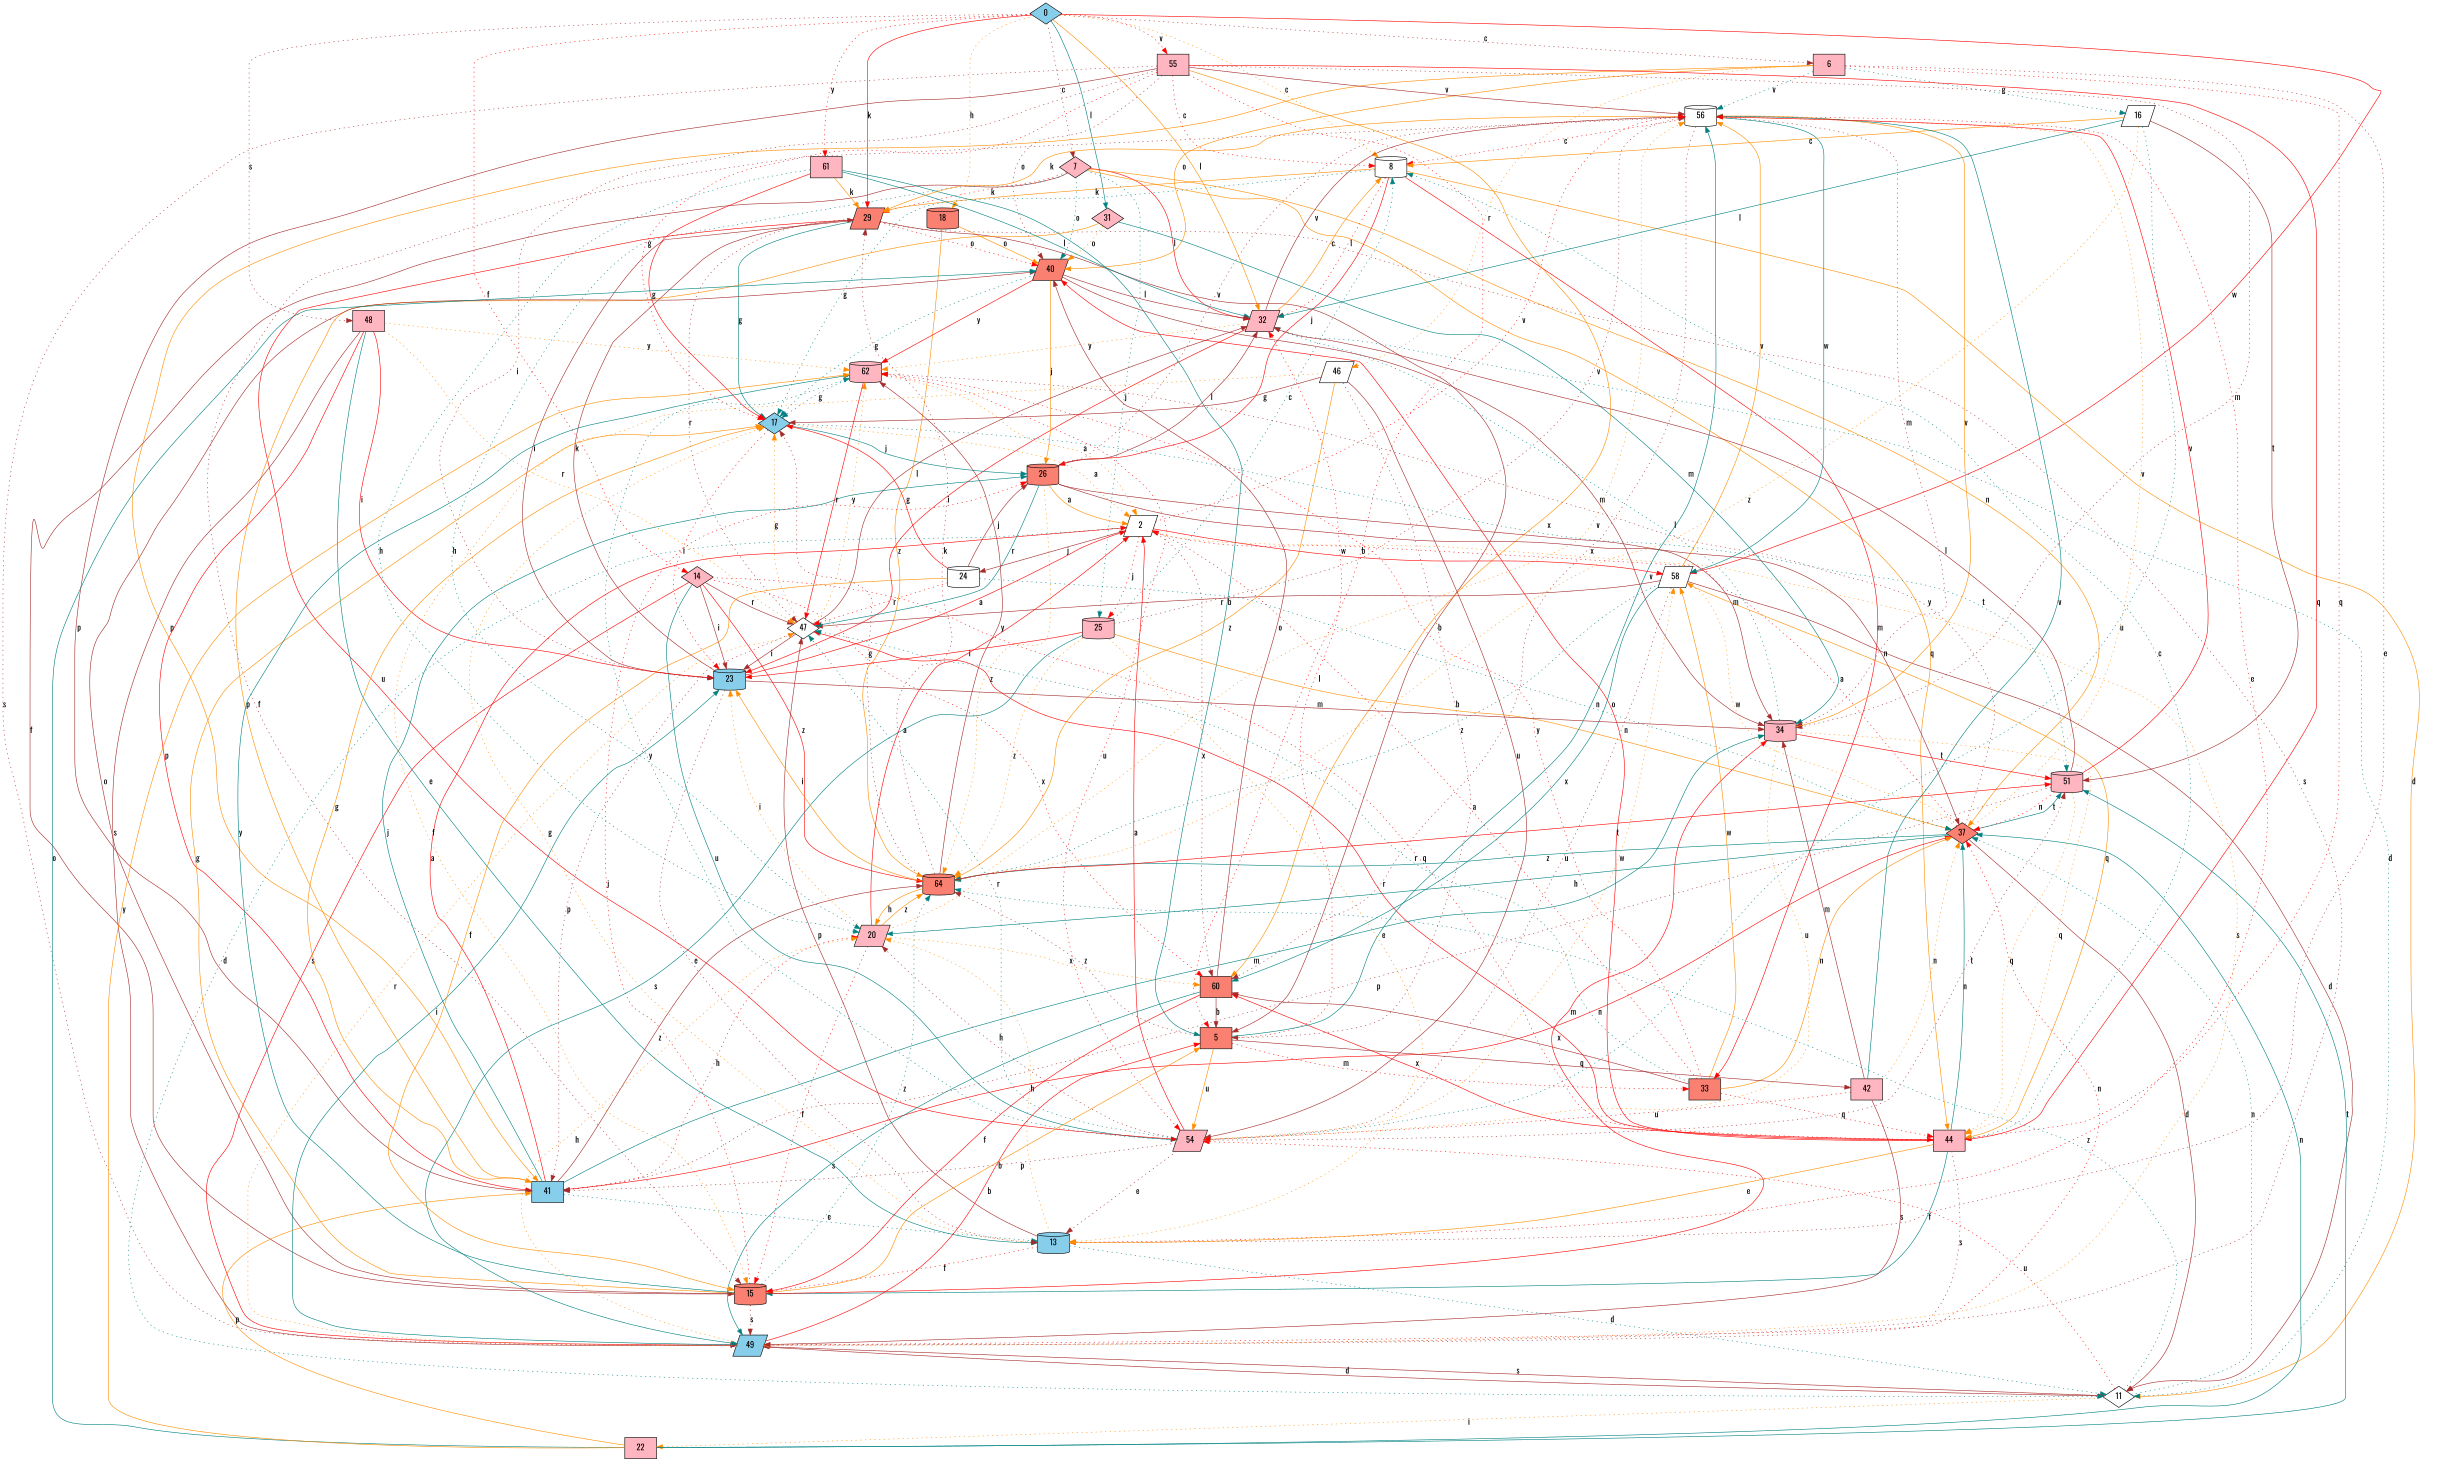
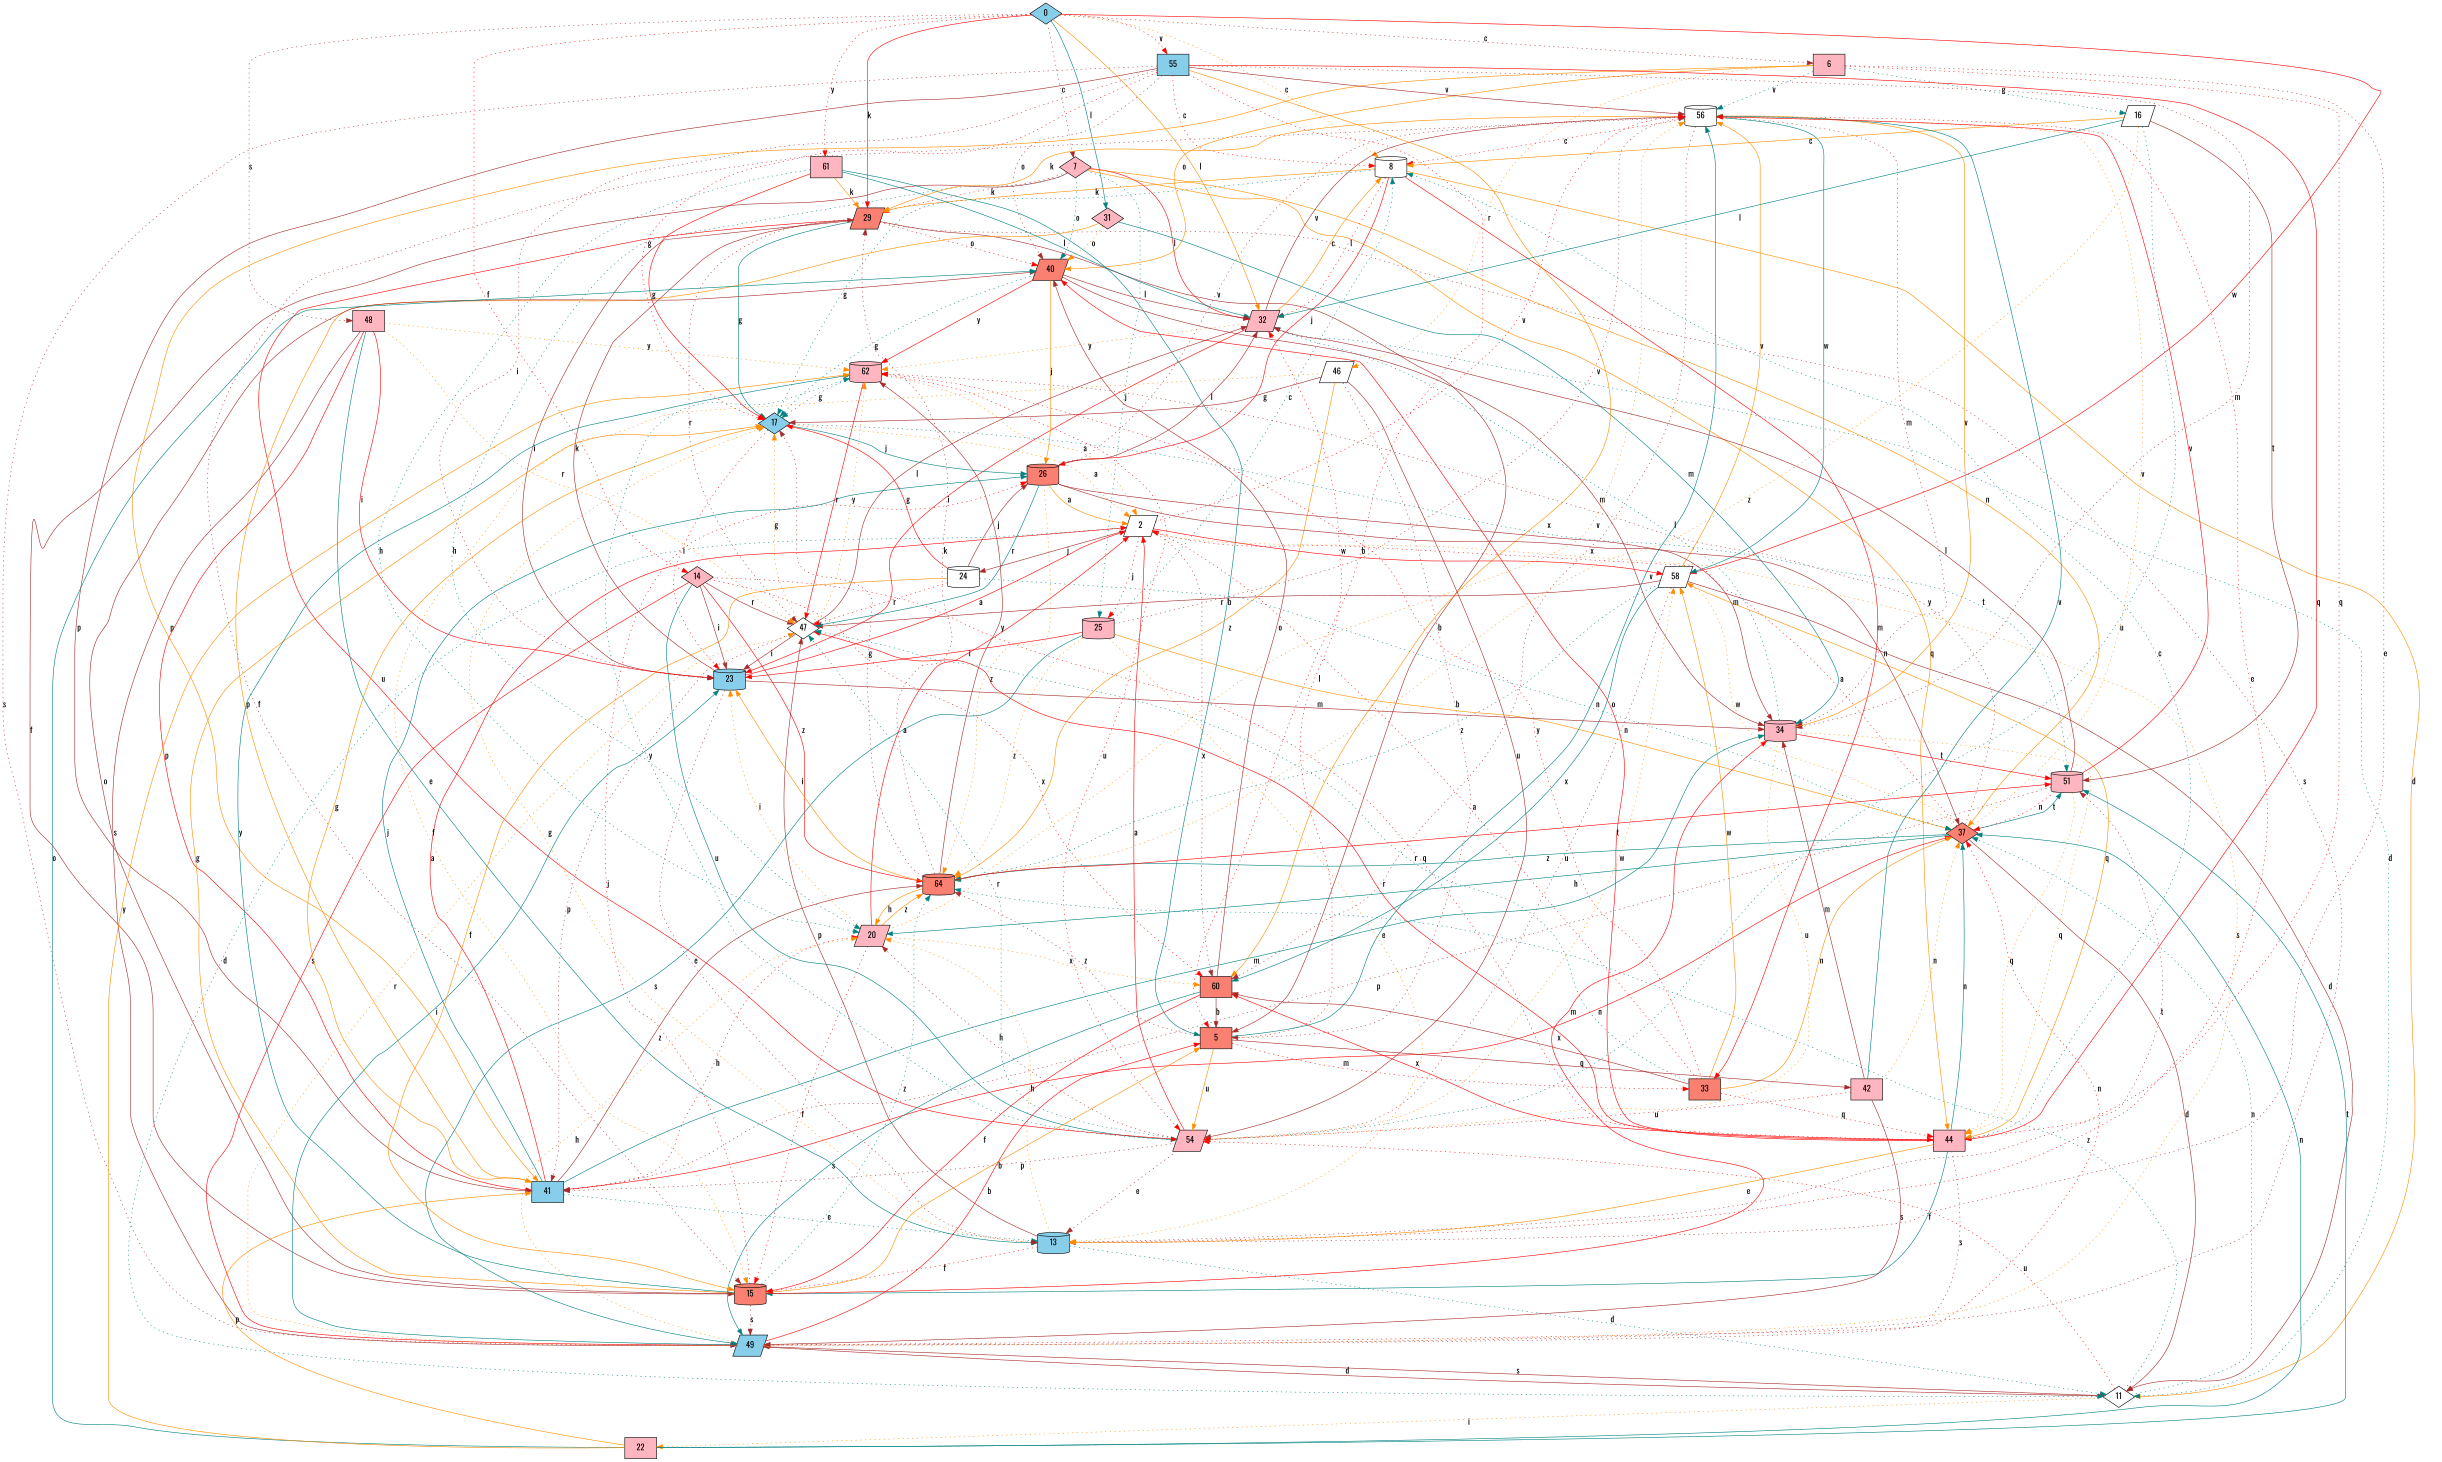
(1173, 65) -> (1173, 65)
(943, 218) -> none
(1722, 1126) -> (1771, 1199)
